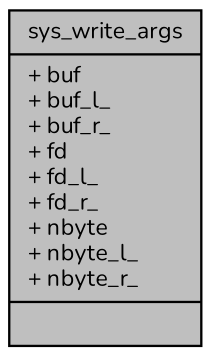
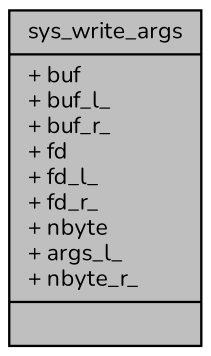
(84, 253) -> (76, 253)
